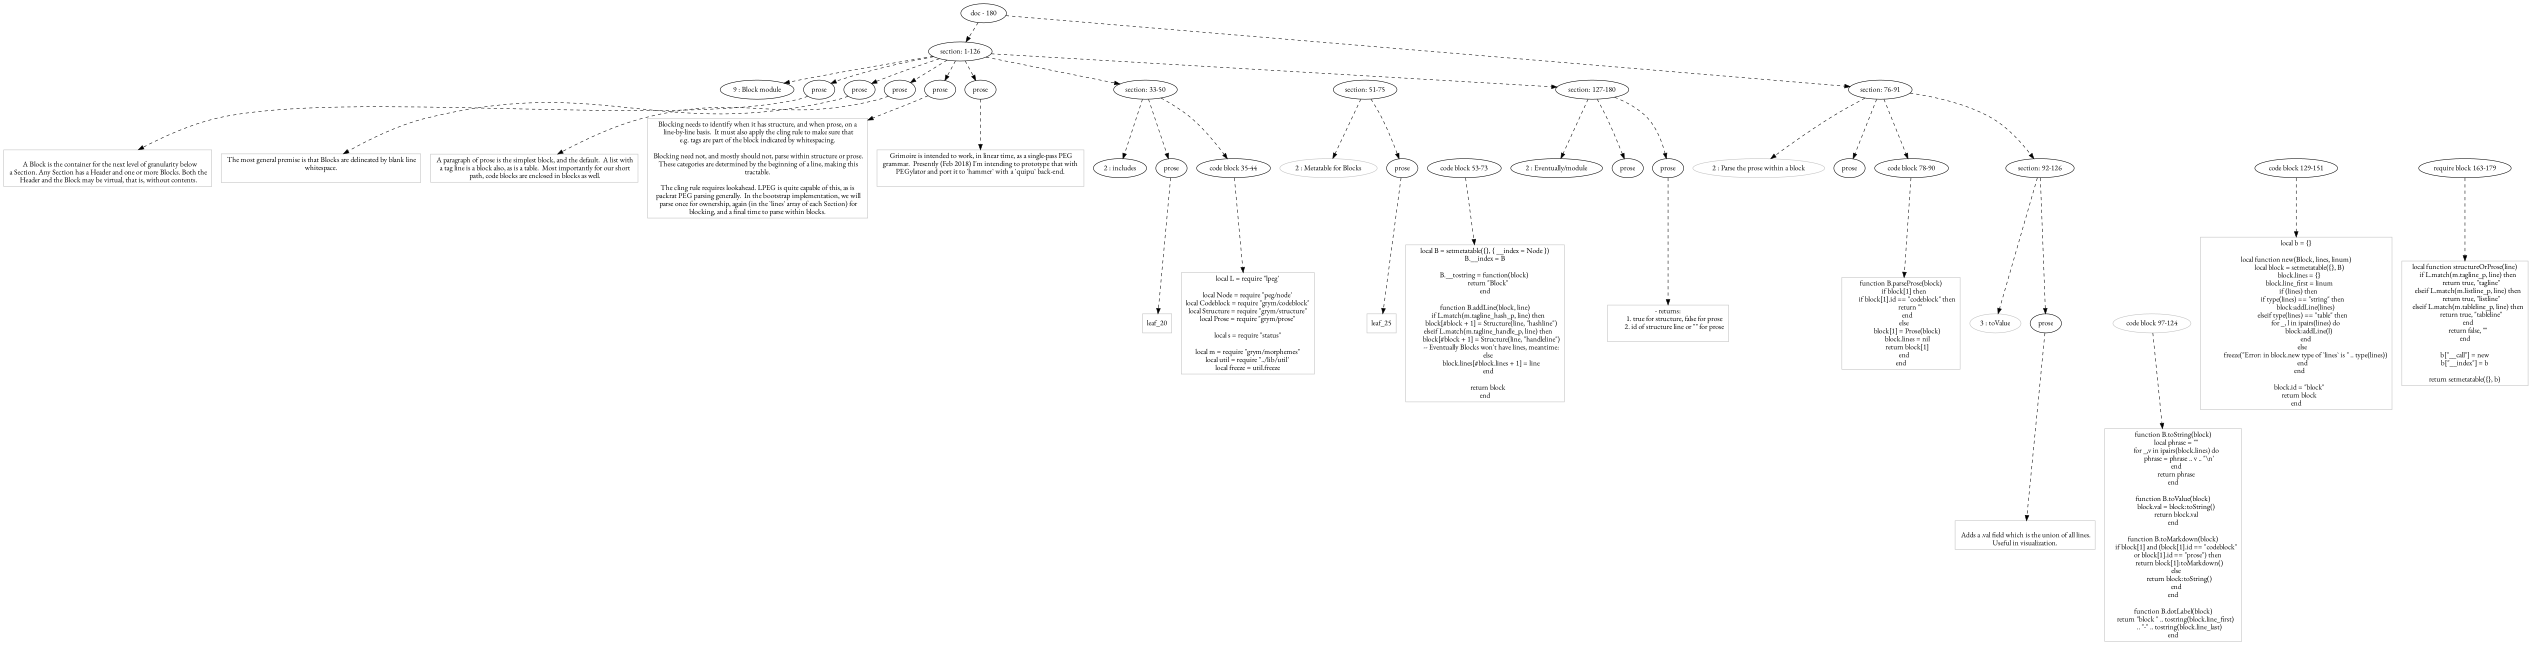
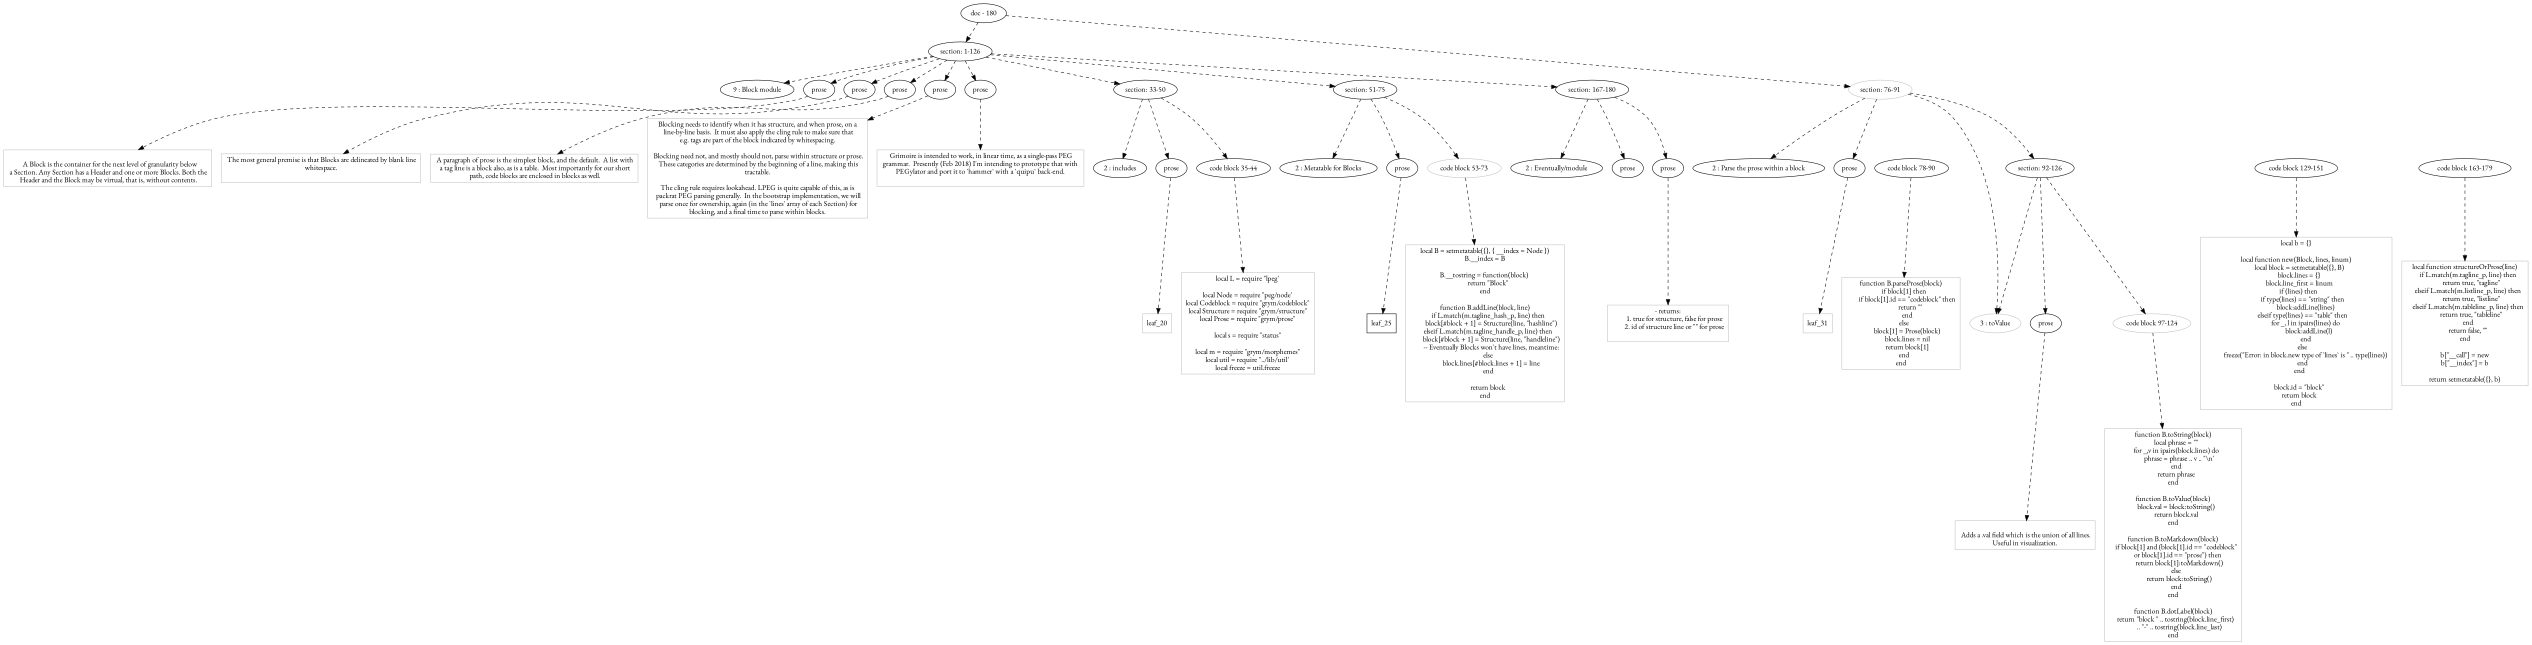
none -> (1160, 70)
(1592, 90) -> (1592, 90)
(1880, 90) -> (1880, 90)
none -> (1424, 120)
(1895, 126) -> (1986, 184)
(1329, 168) -> (1329, 168)
(1464, 168) -> (1464, 168)
(1759, 168) -> (1759, 168)
(2465, 168) -> (2465, 168)
none -> (2094, 244)
(1382, 323) -> (1382, 323)
none -> (1818, 323)
